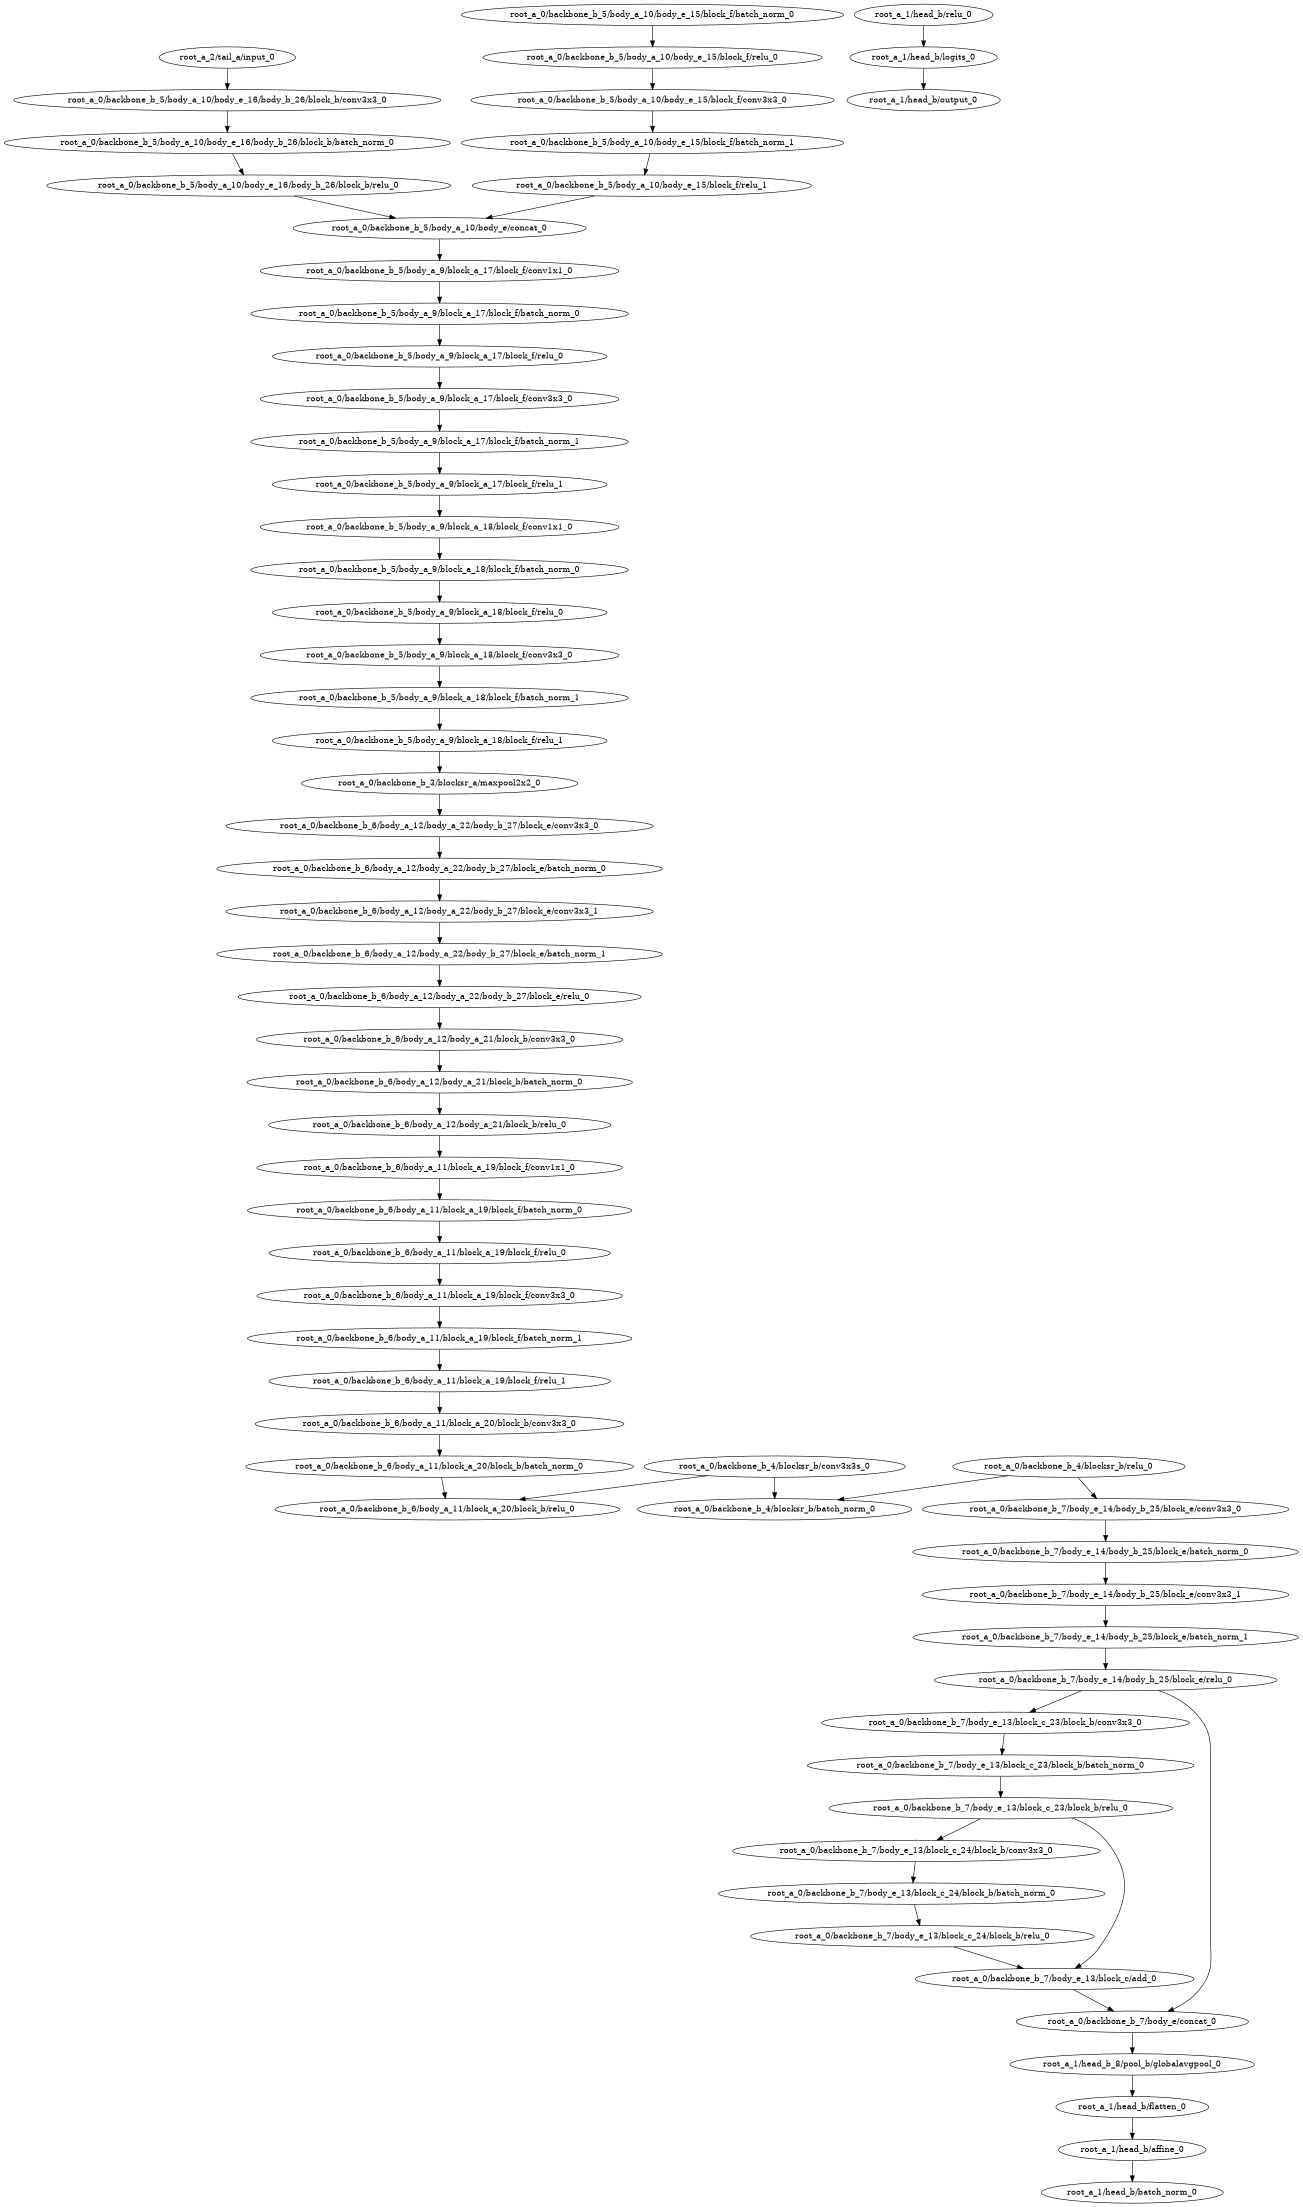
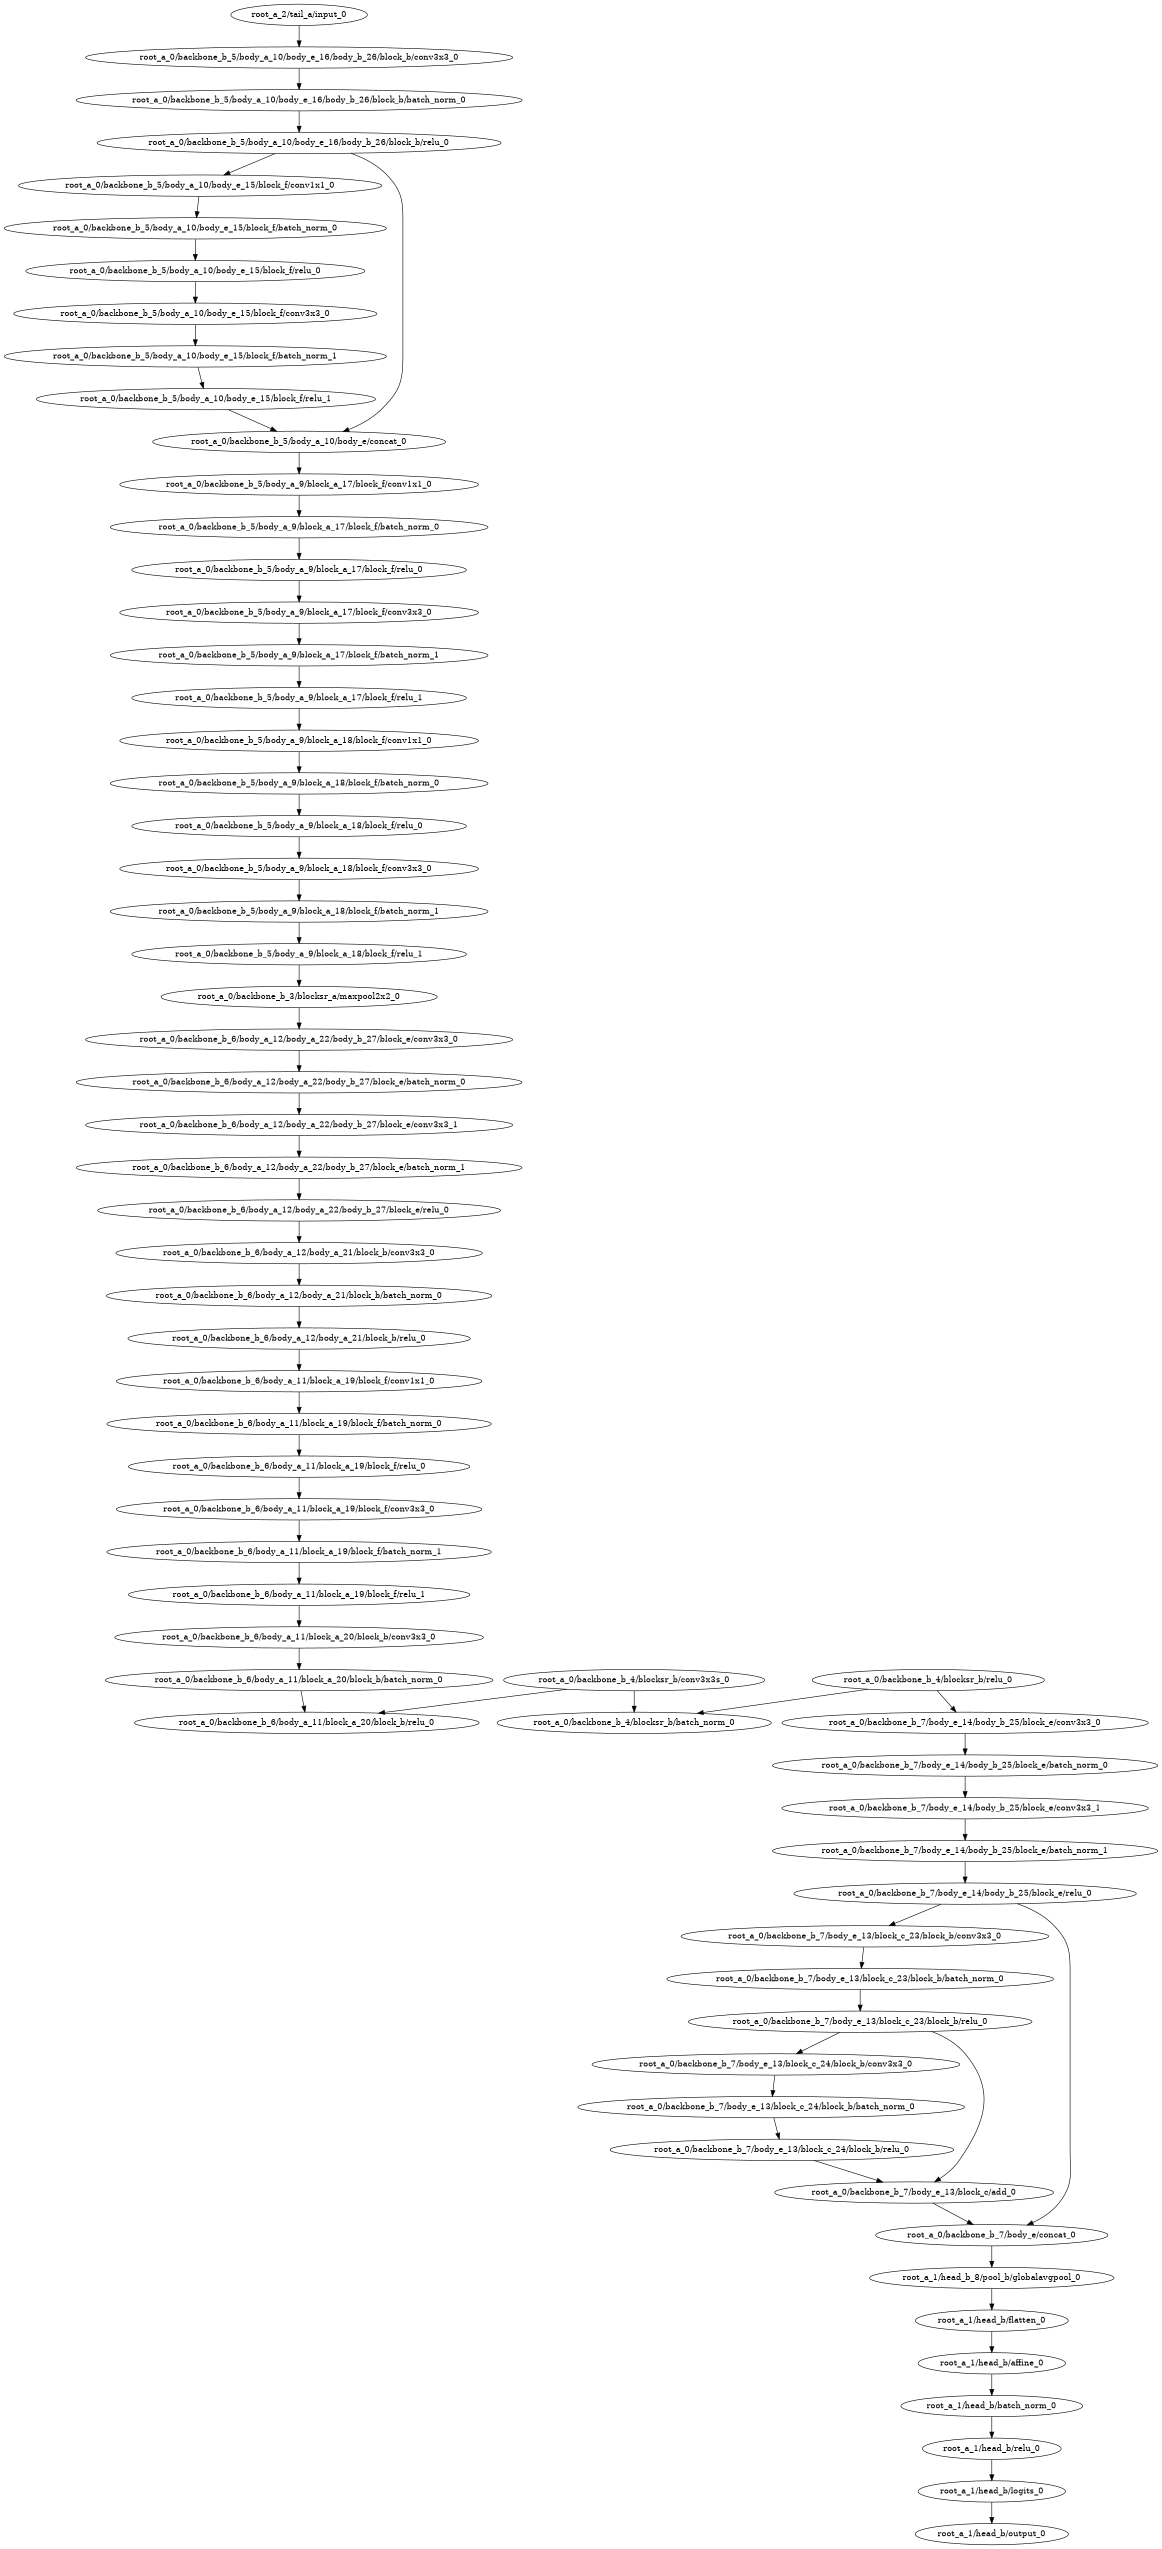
none -> (200, 186)
none -> (992, 2424)
